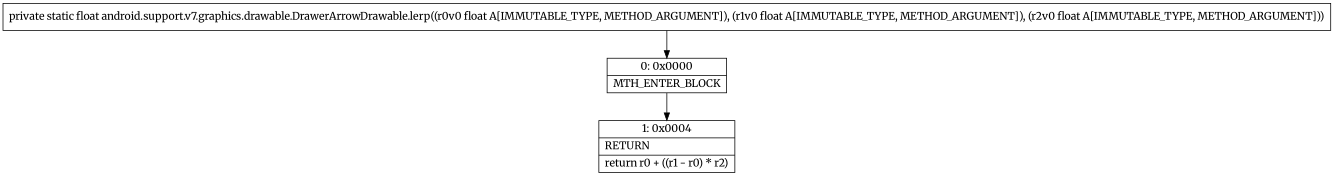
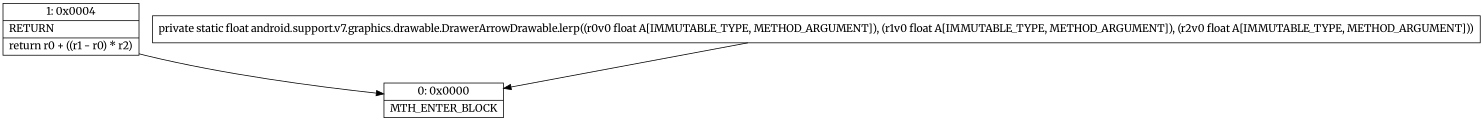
(667, 103) -> (257, 77)
